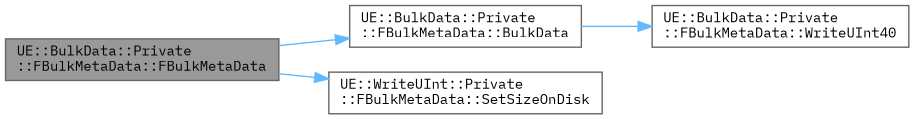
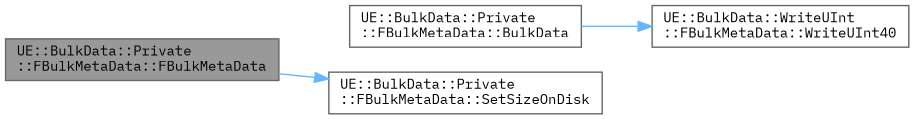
(780, 26) -> (780, 26)
(307, 43) -> none
(466, 93) -> (466, 93)
